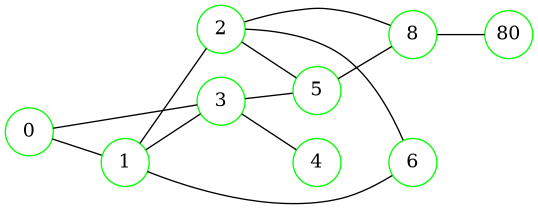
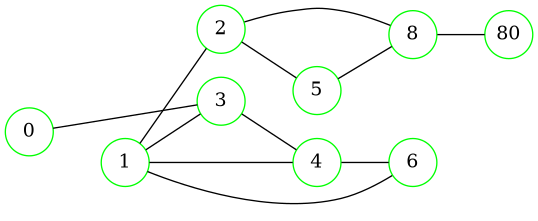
(344, 57) -> (365, 163)
(269, 96) -> none
(77, 147) -> (221, 163)
